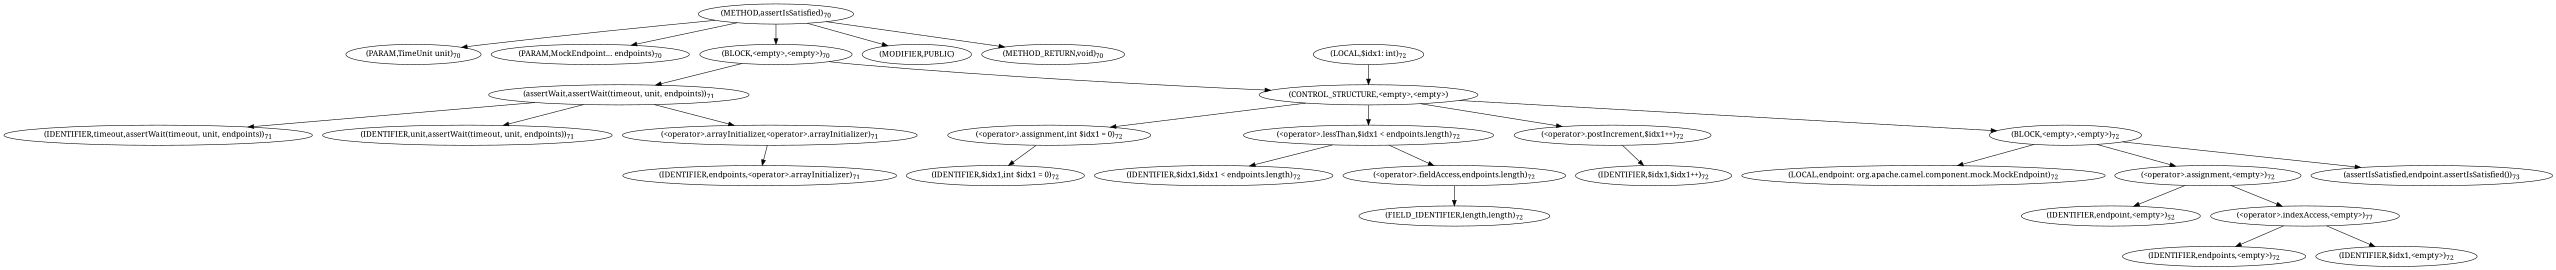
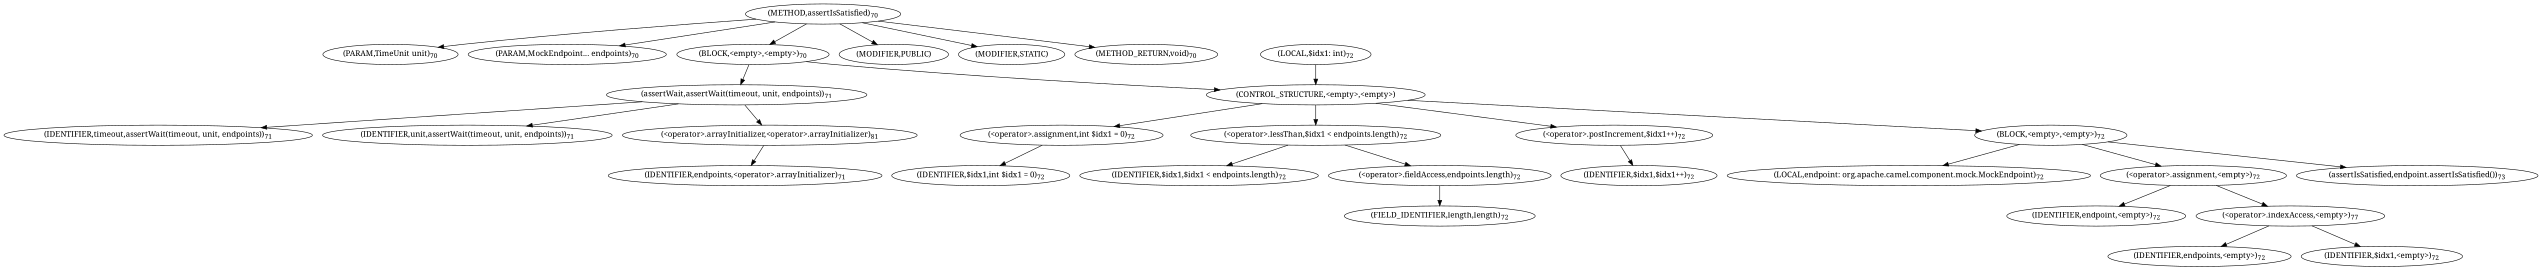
none -> (1012, 54)
(875, 134) -> (875, 134)
(2171, 215) -> (2157, 215)
